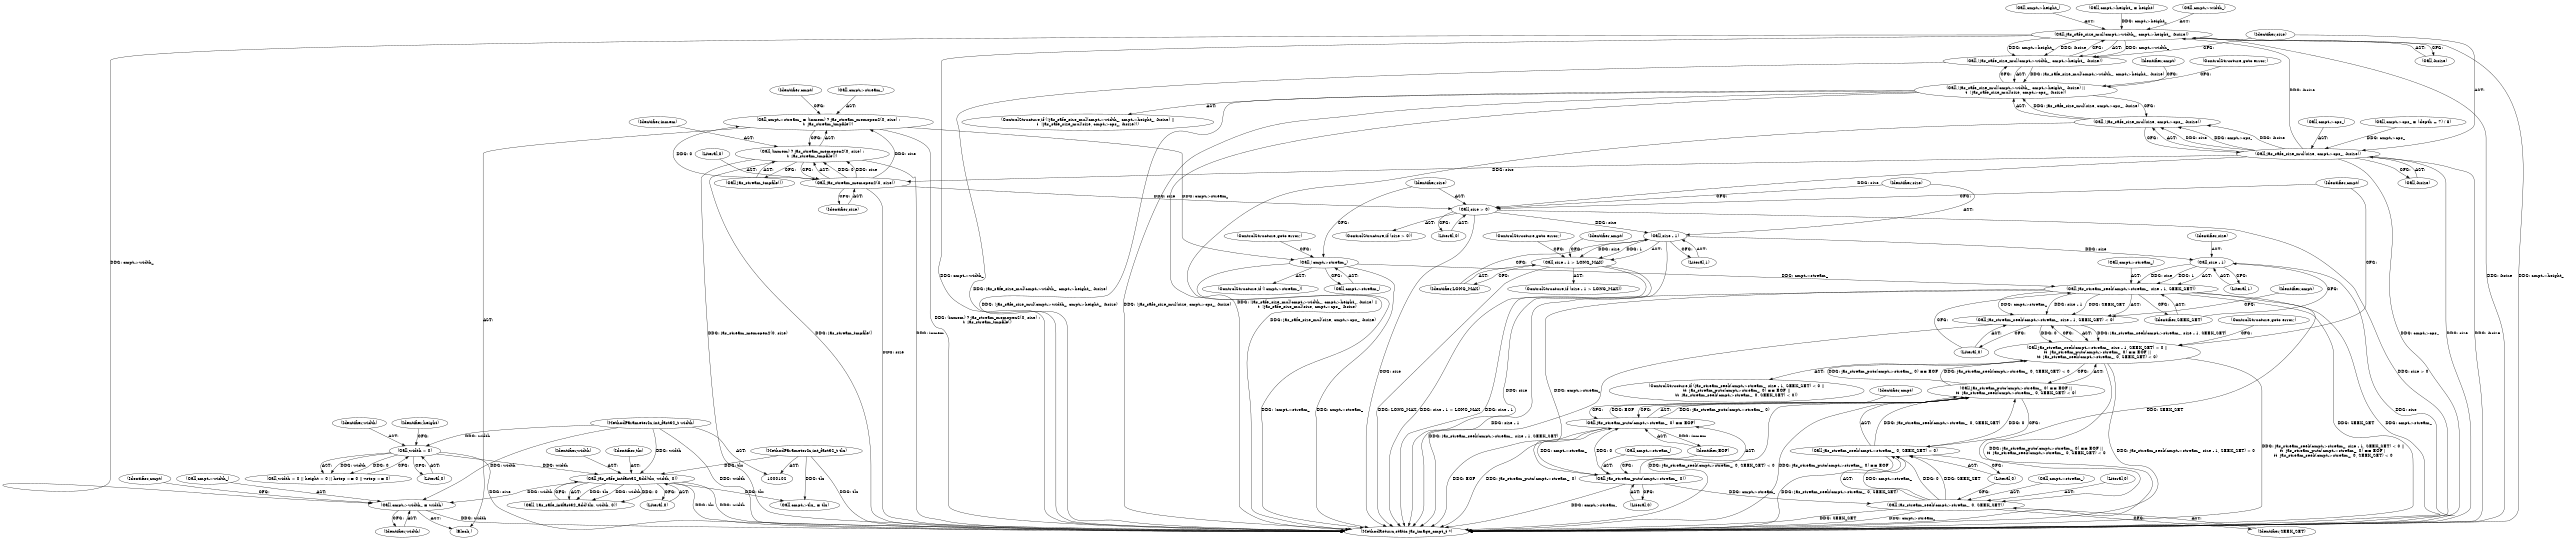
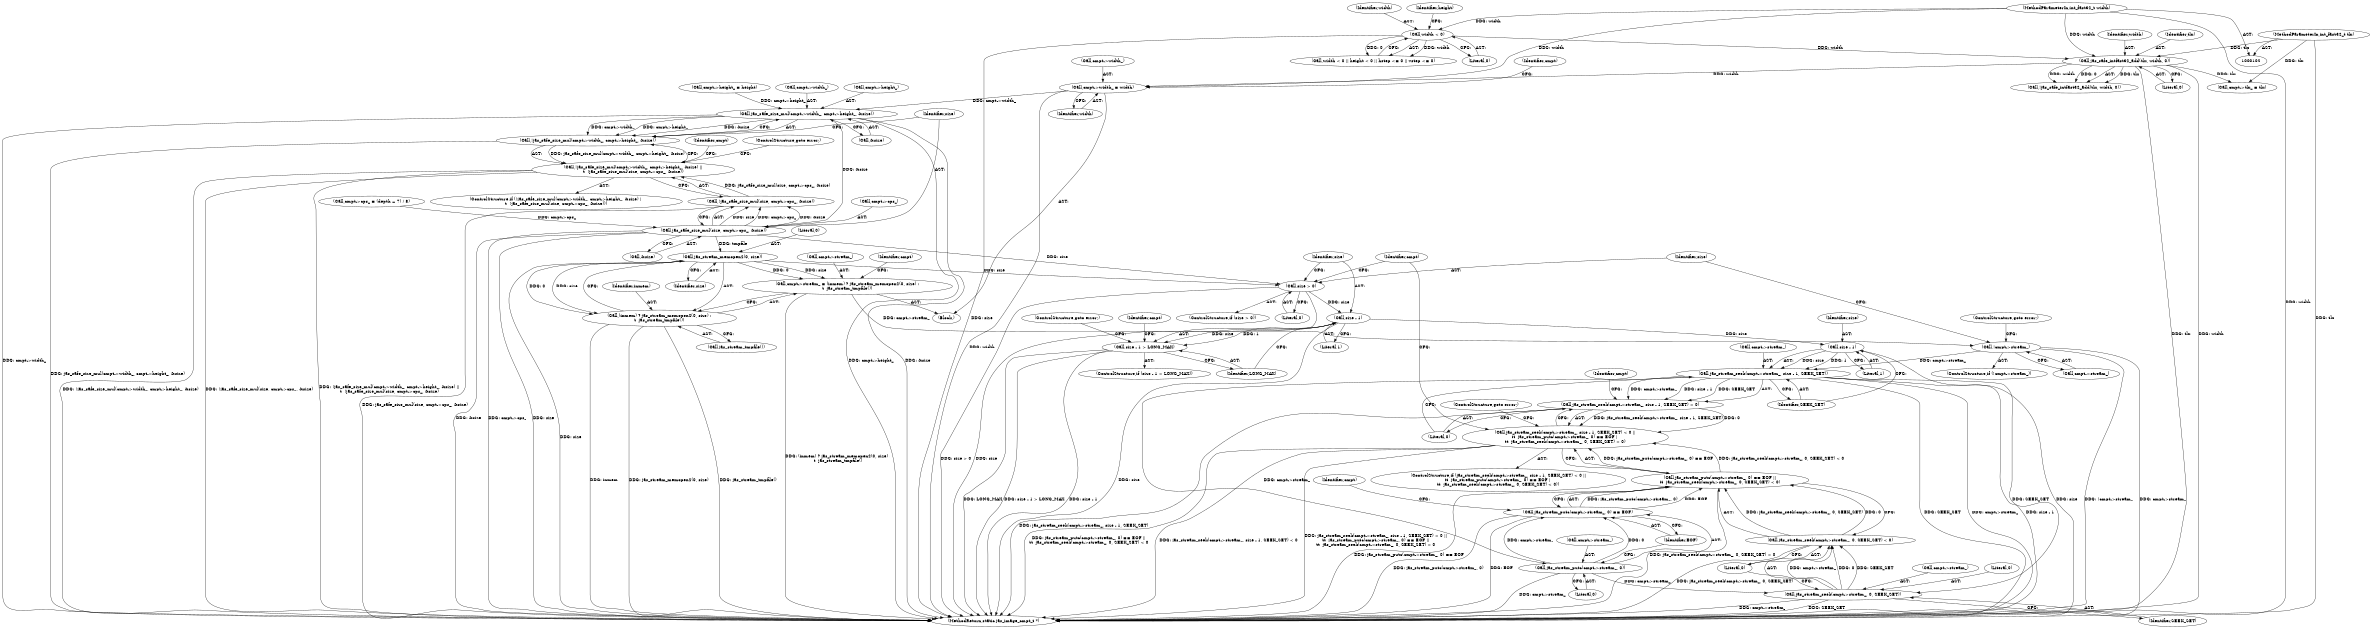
(623, 42) -> (964, 100)
(1503, 170) -> (733, 244)
(1693, 436) -> (1678, 526)
(559, 487) -> none
